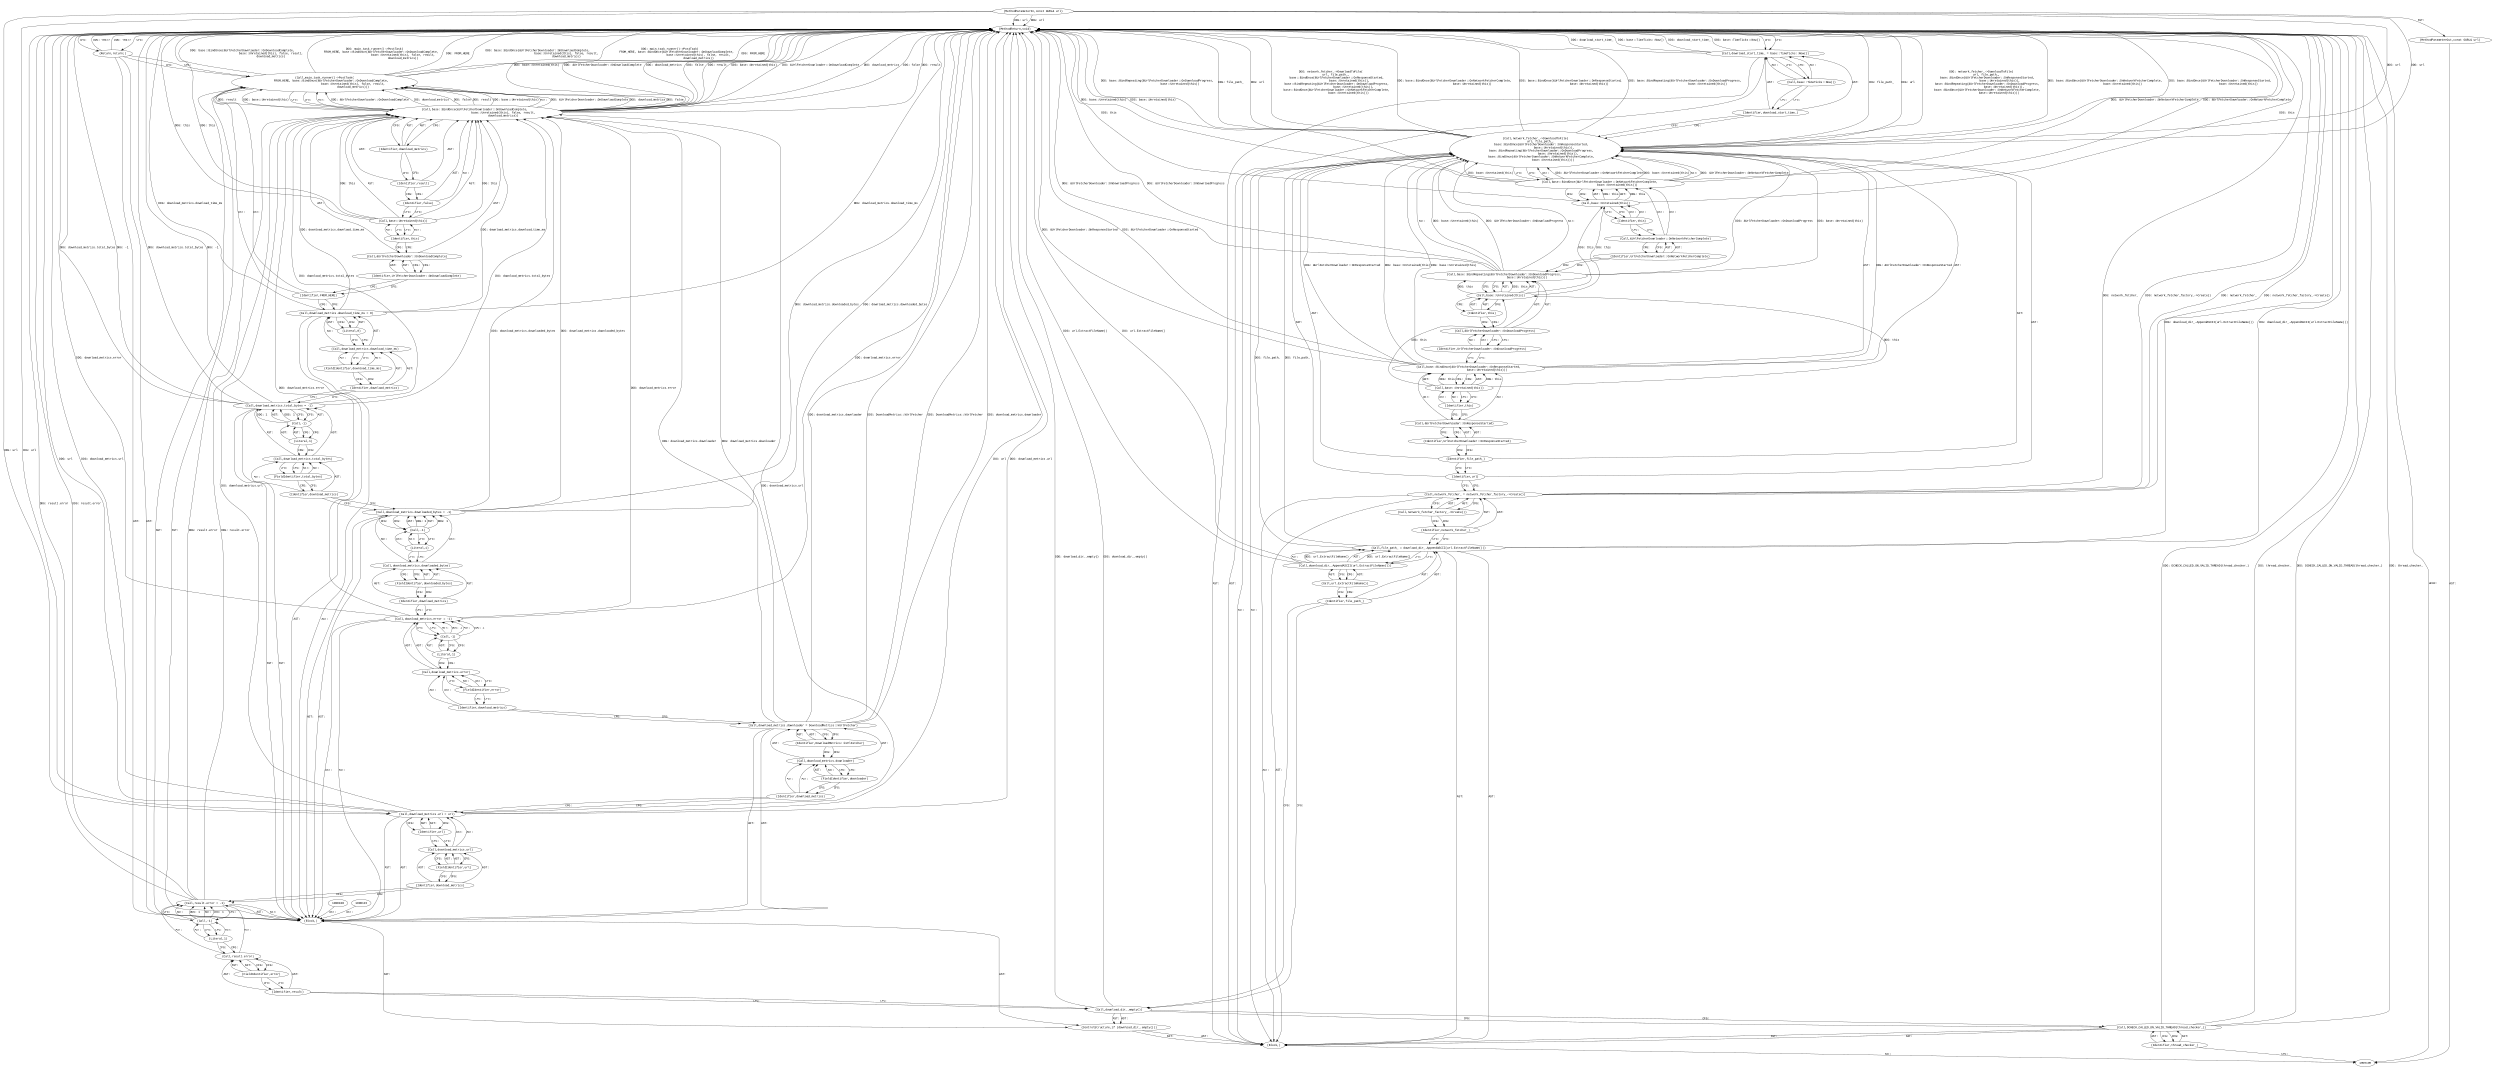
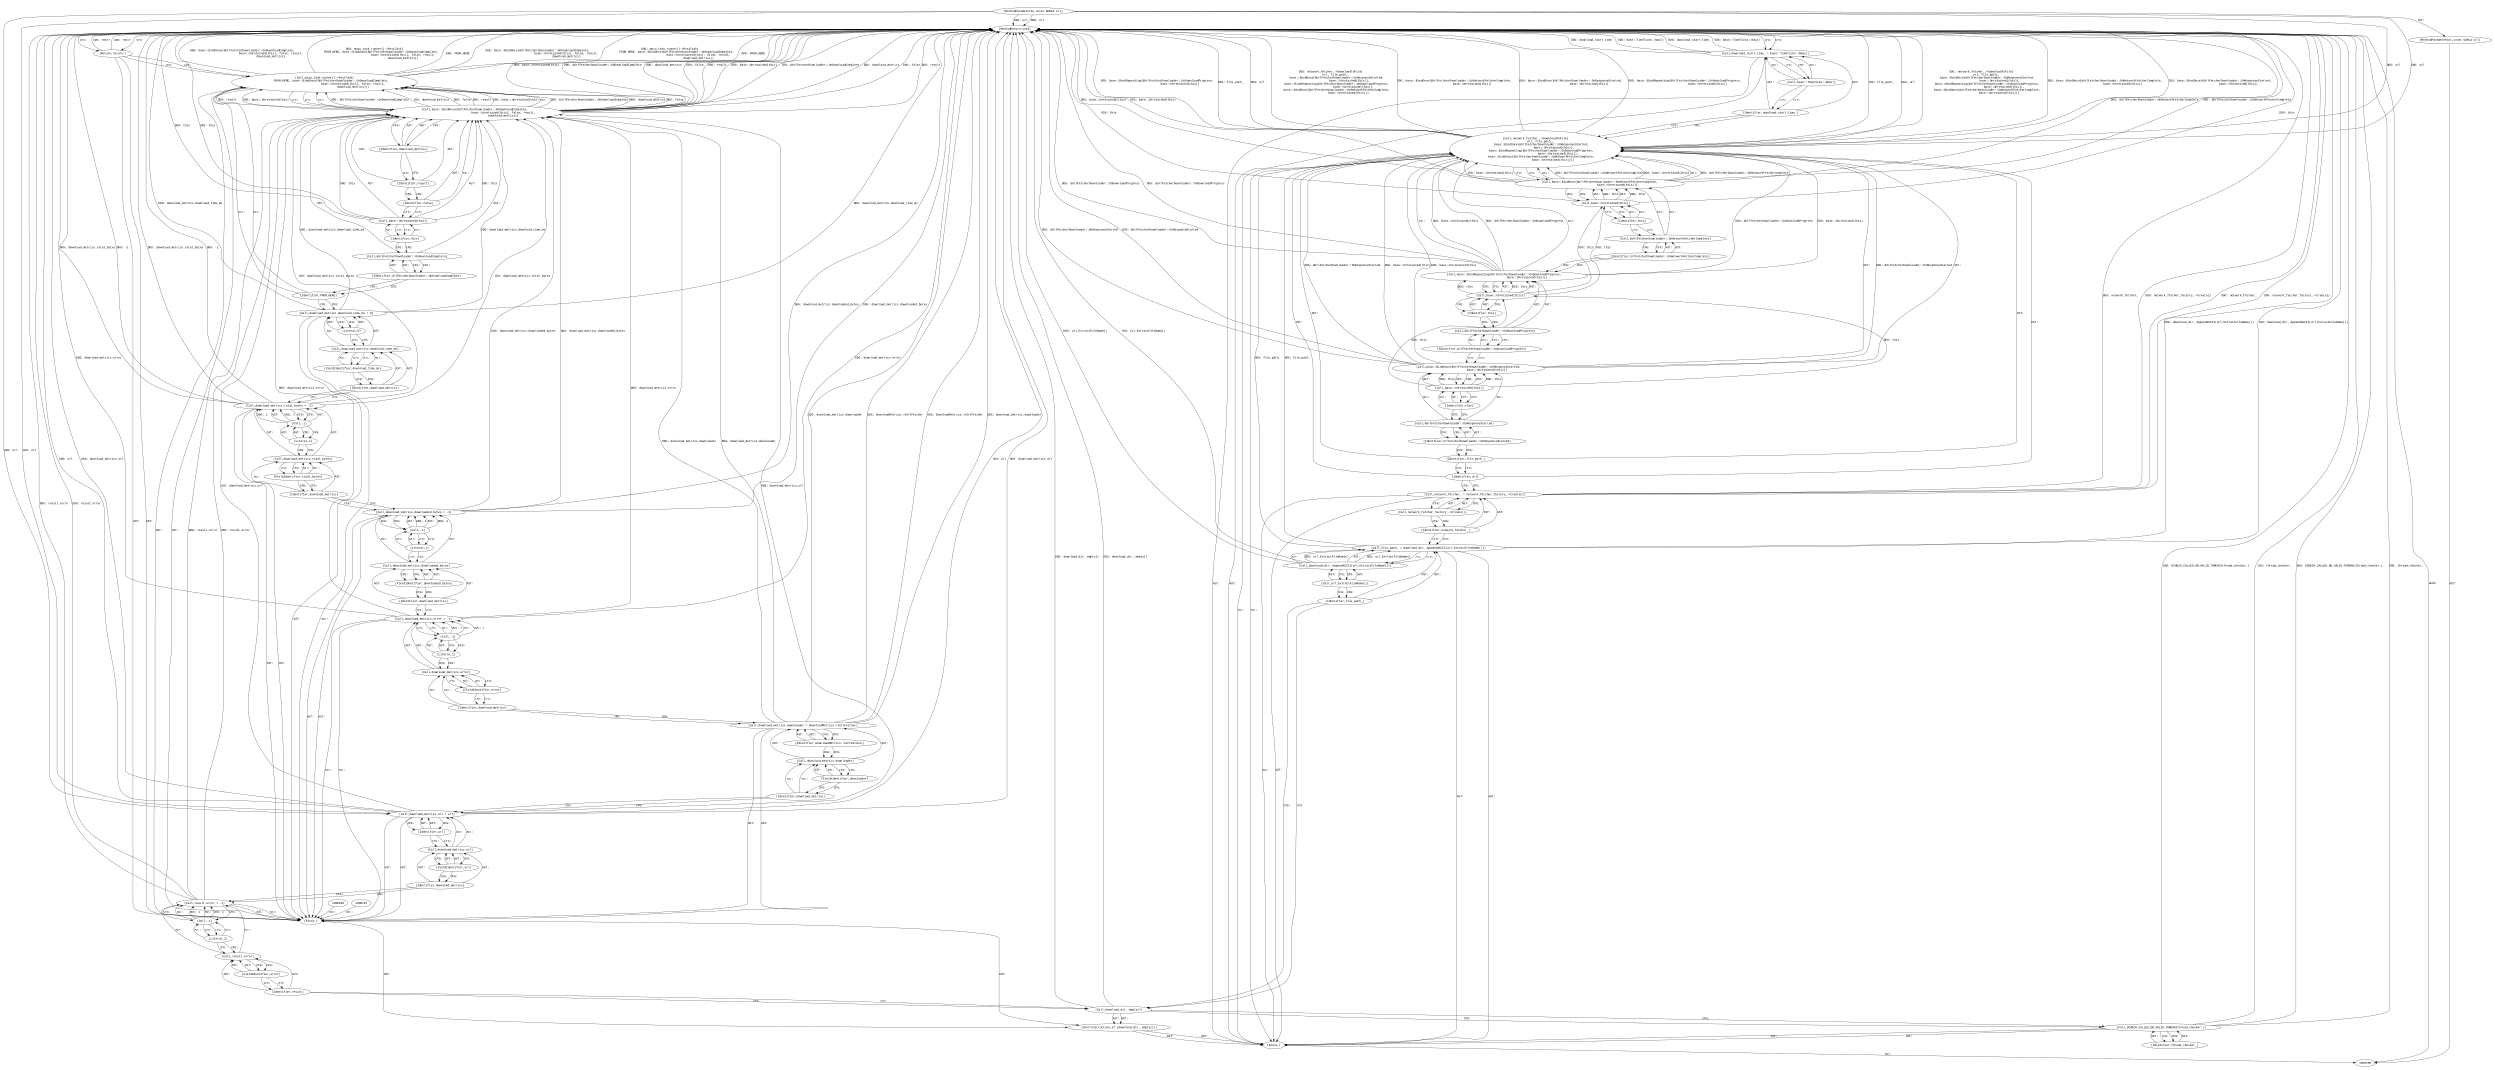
(2276, 1055) -> none
